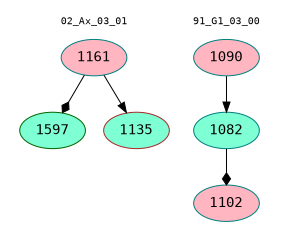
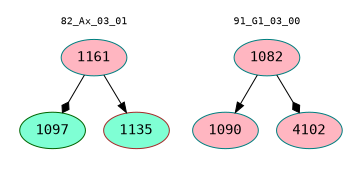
(95, 22) -> (95, 22)
(226, 89) -> (249, 89)
(53, 130) -> (53, 130)
(226, 130) -> (267, 58)
(226, 203) -> (309, 130)
